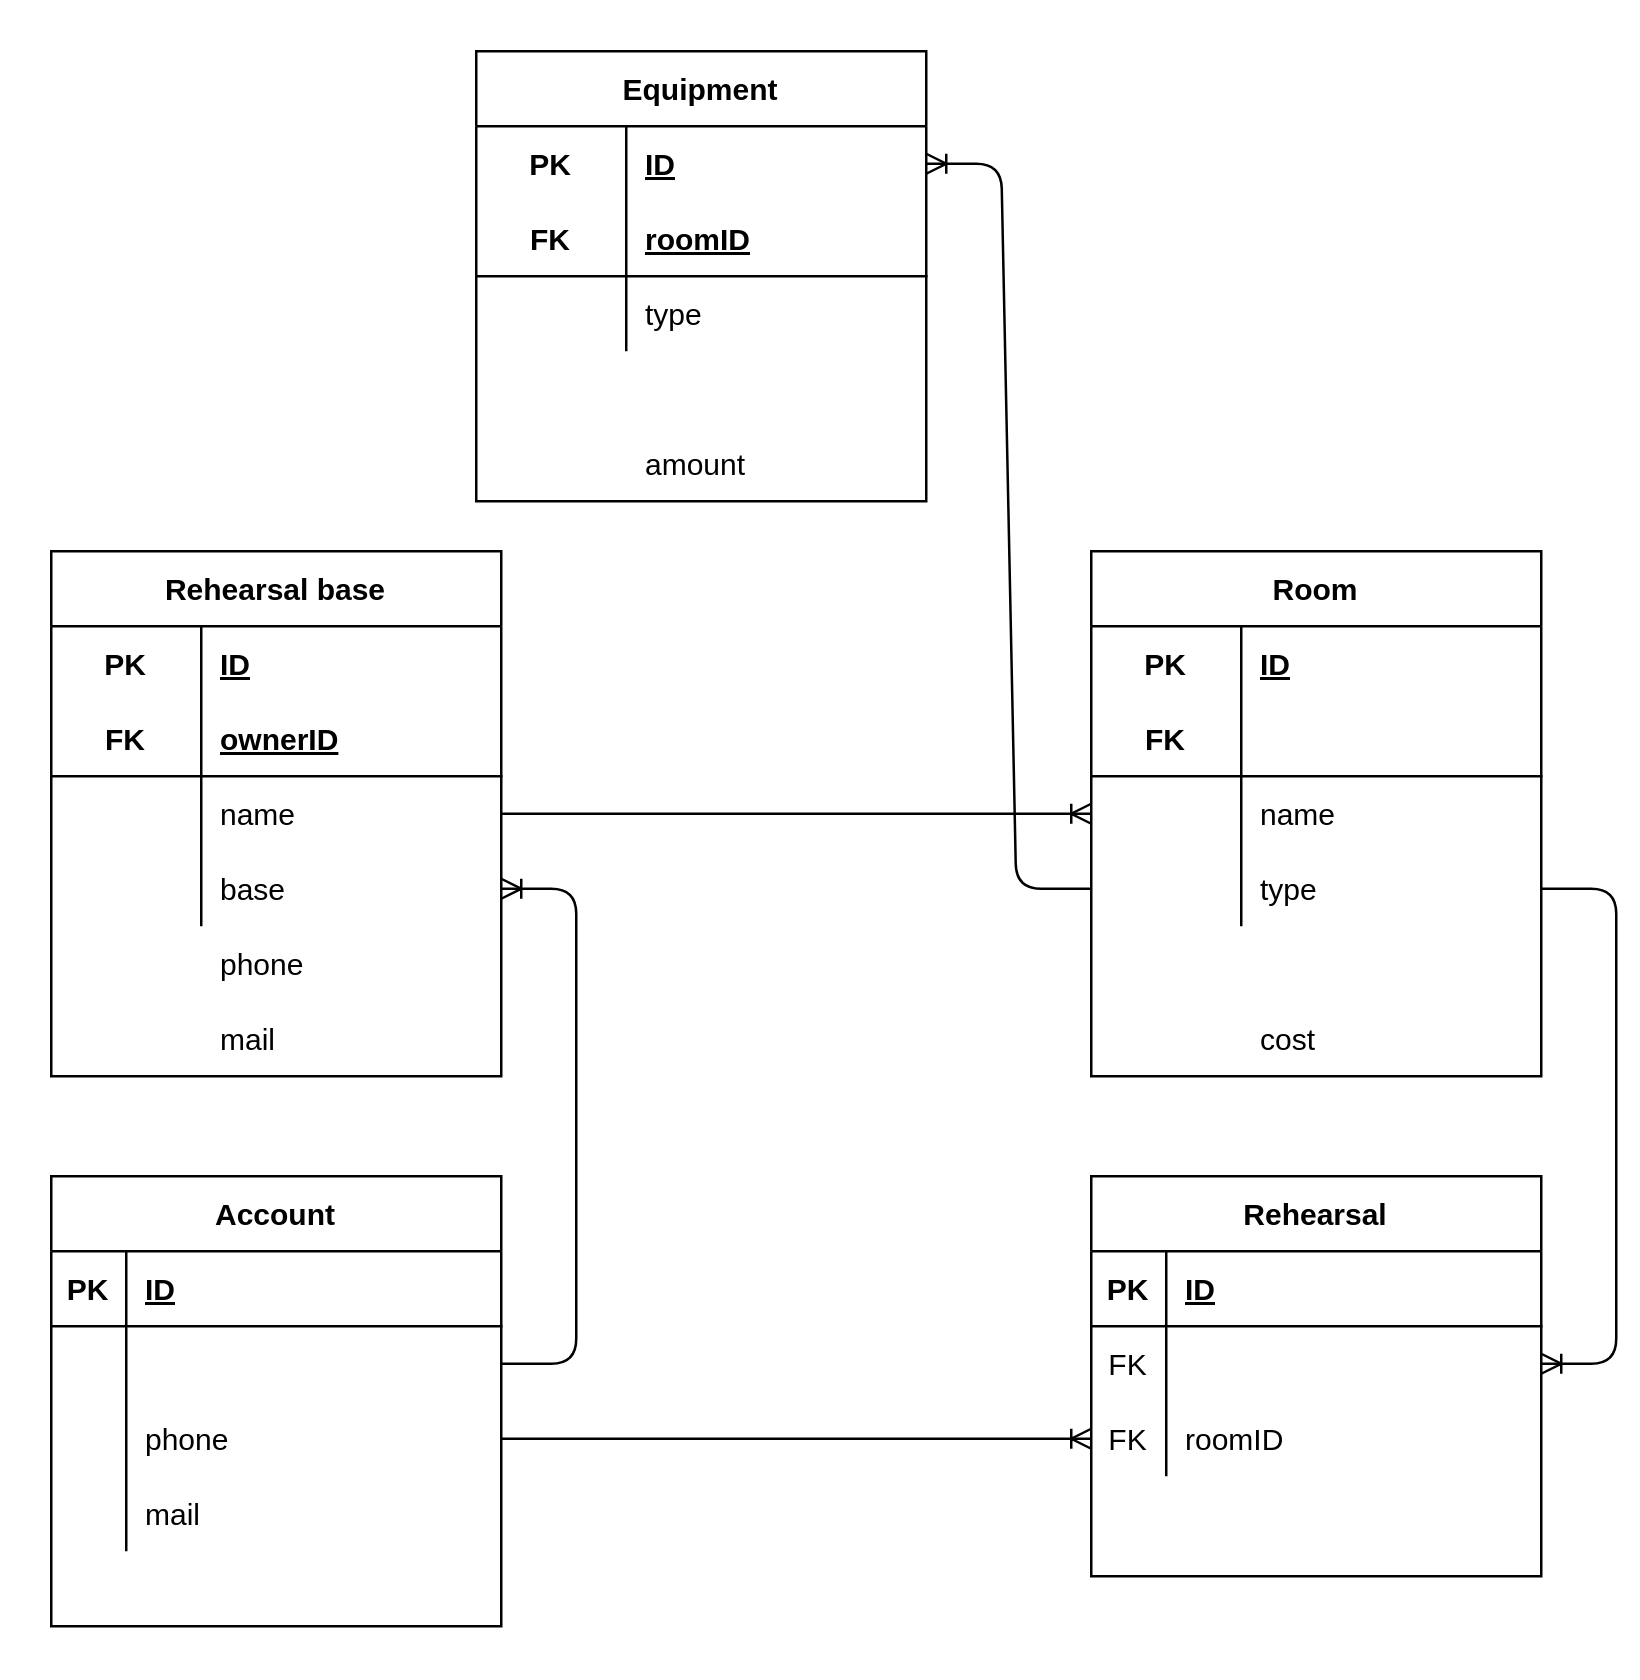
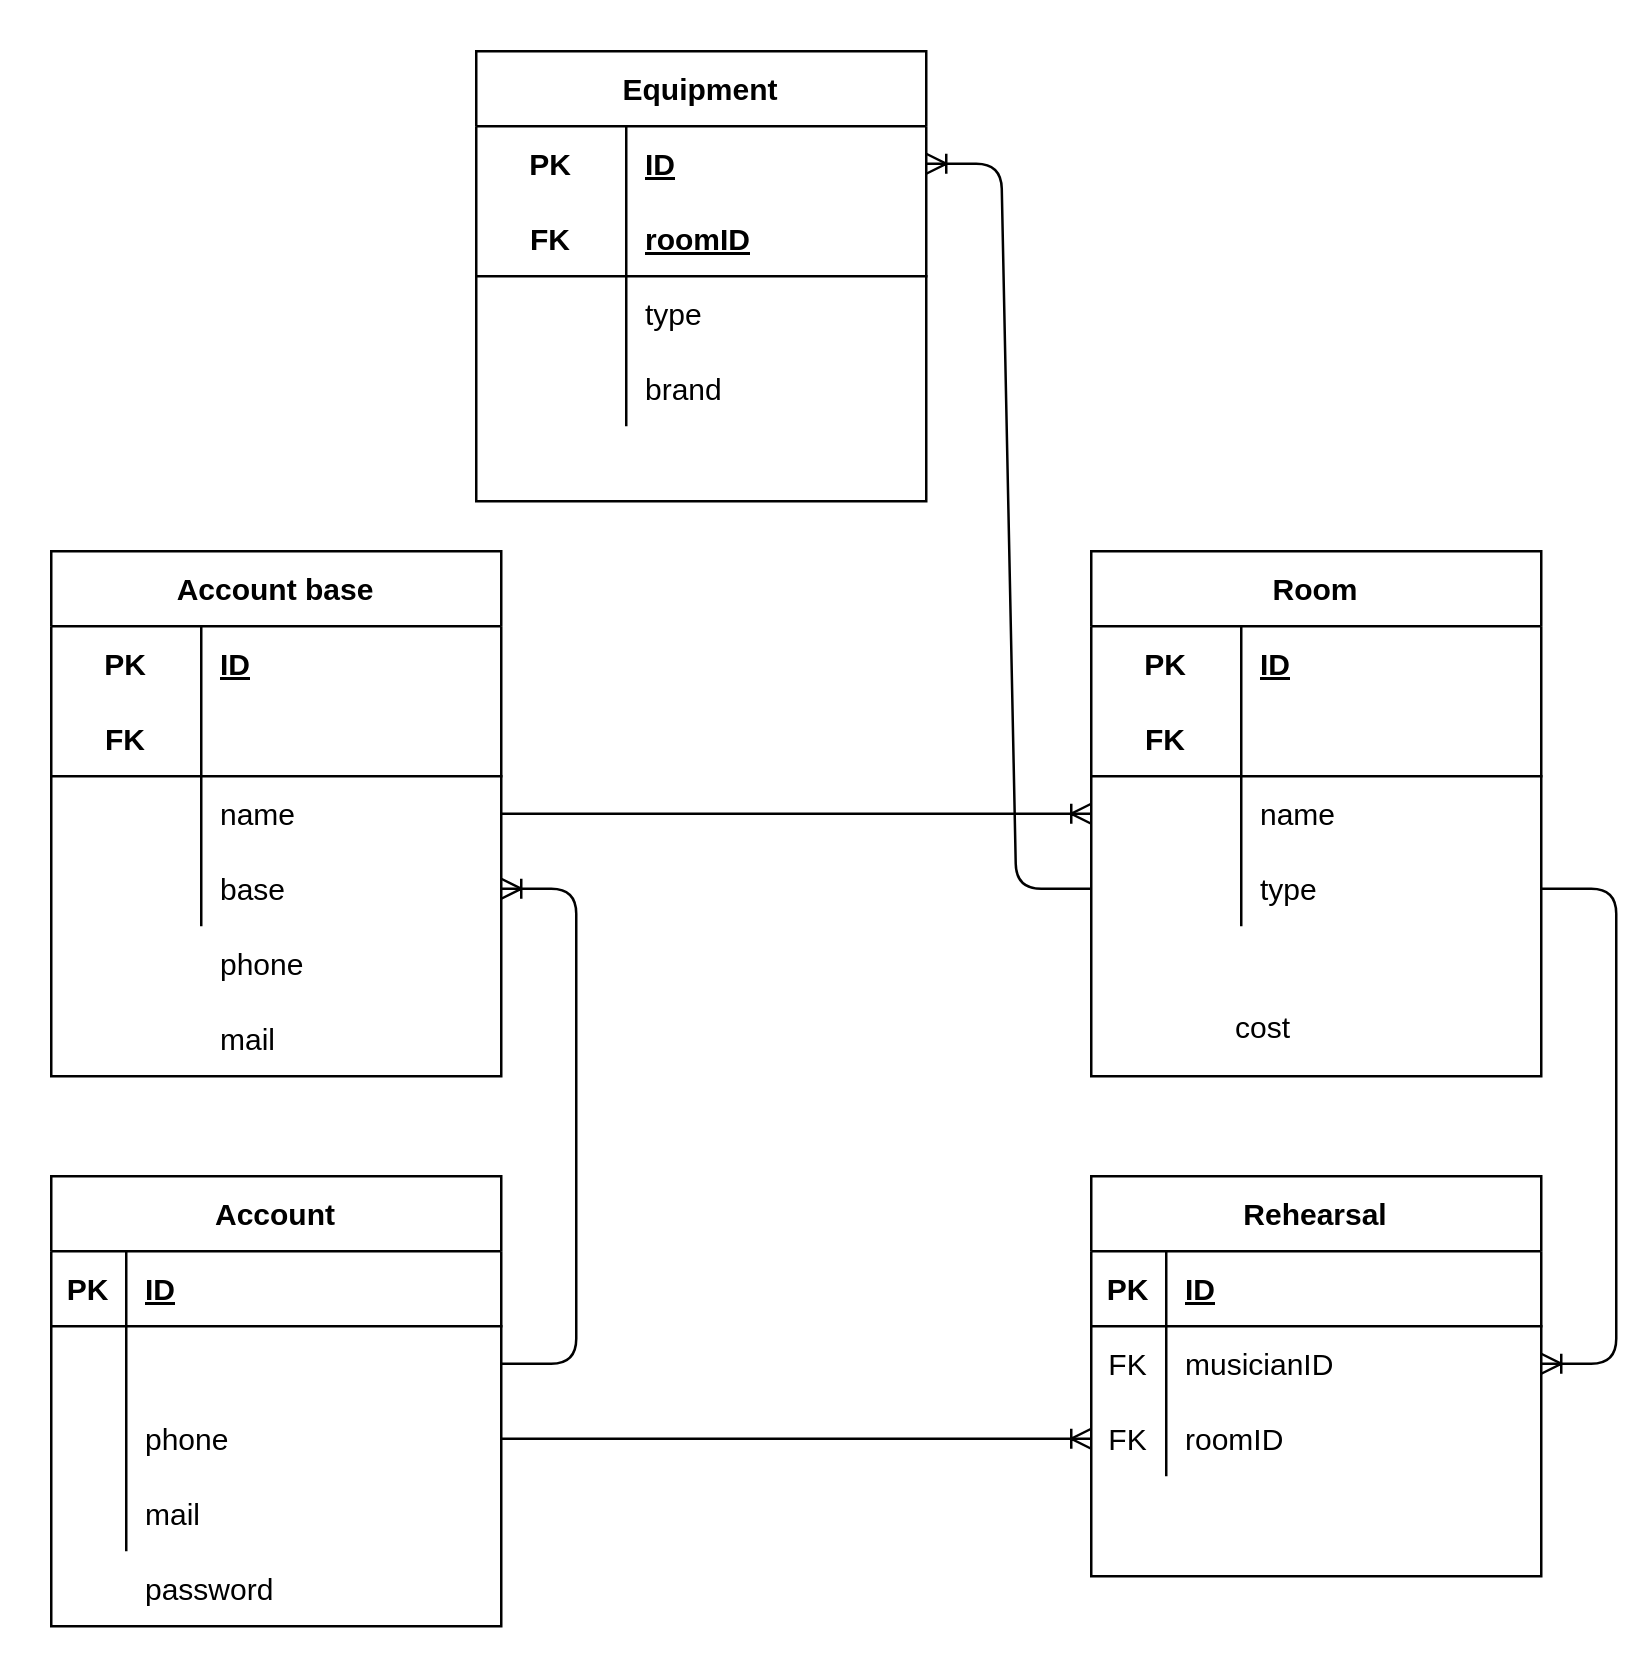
none -> (776, 389)
(776, 464) -> none
(275, 590) -> (275, 590)
(351, 739) -> none
(1391, 1039) -> (1366, 1026)
none -> (1354, 1364)
none -> (314, 1589)
